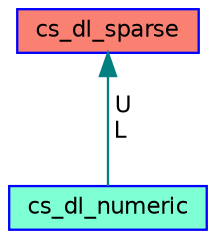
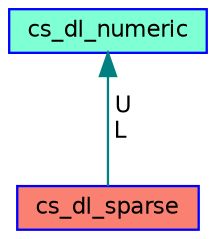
(108, 131) -> (108, 131)
